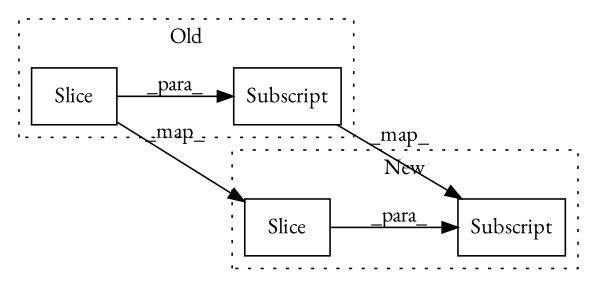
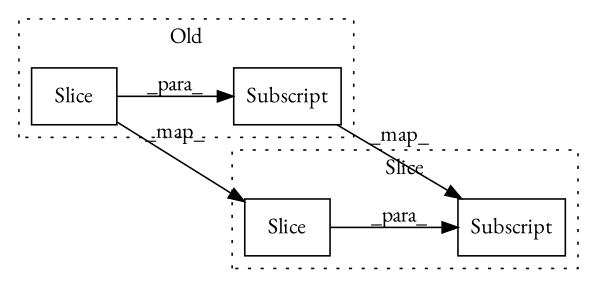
(405, 168) -> (405, 168)
